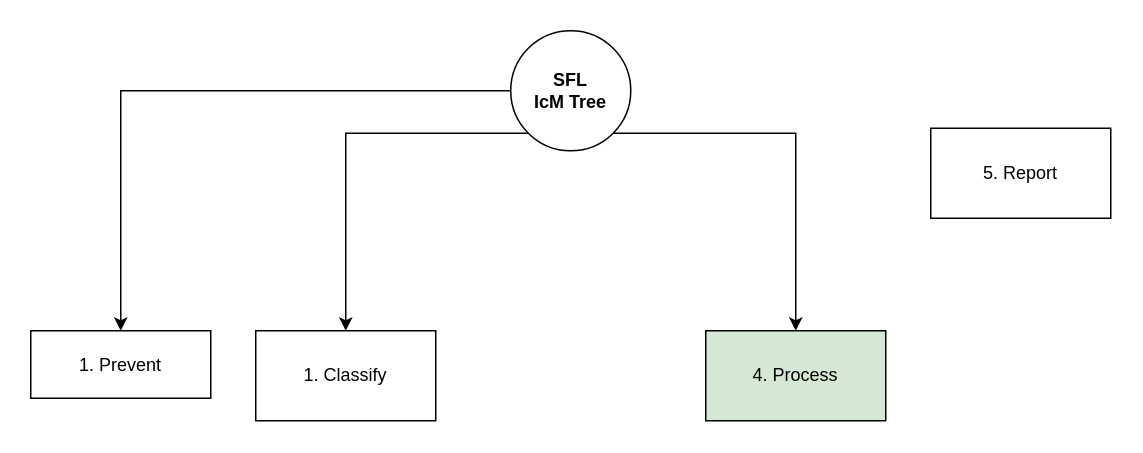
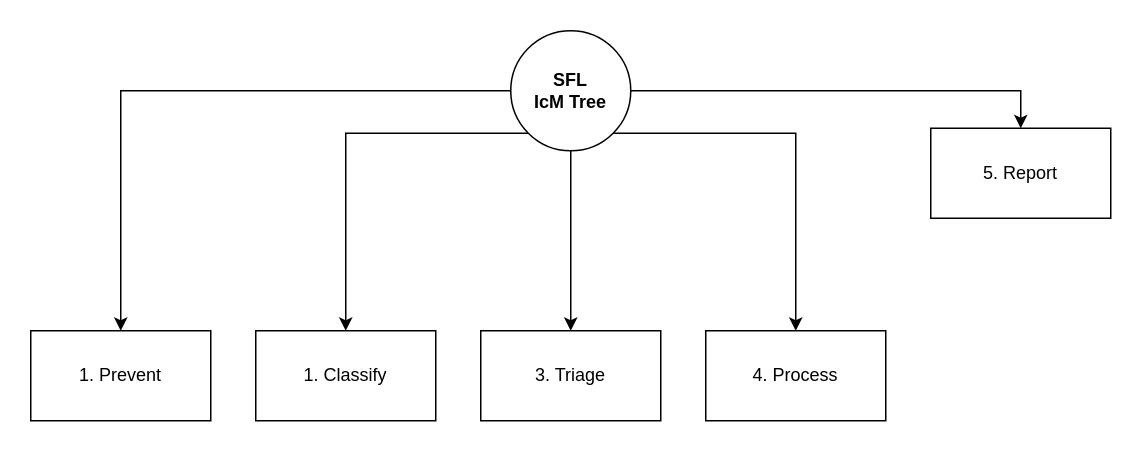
none -> (839, 91)
none -> (571, 236)
(121, 365) -> (121, 376)
none -> (571, 376)
(796, 376) -> (796, 376)
